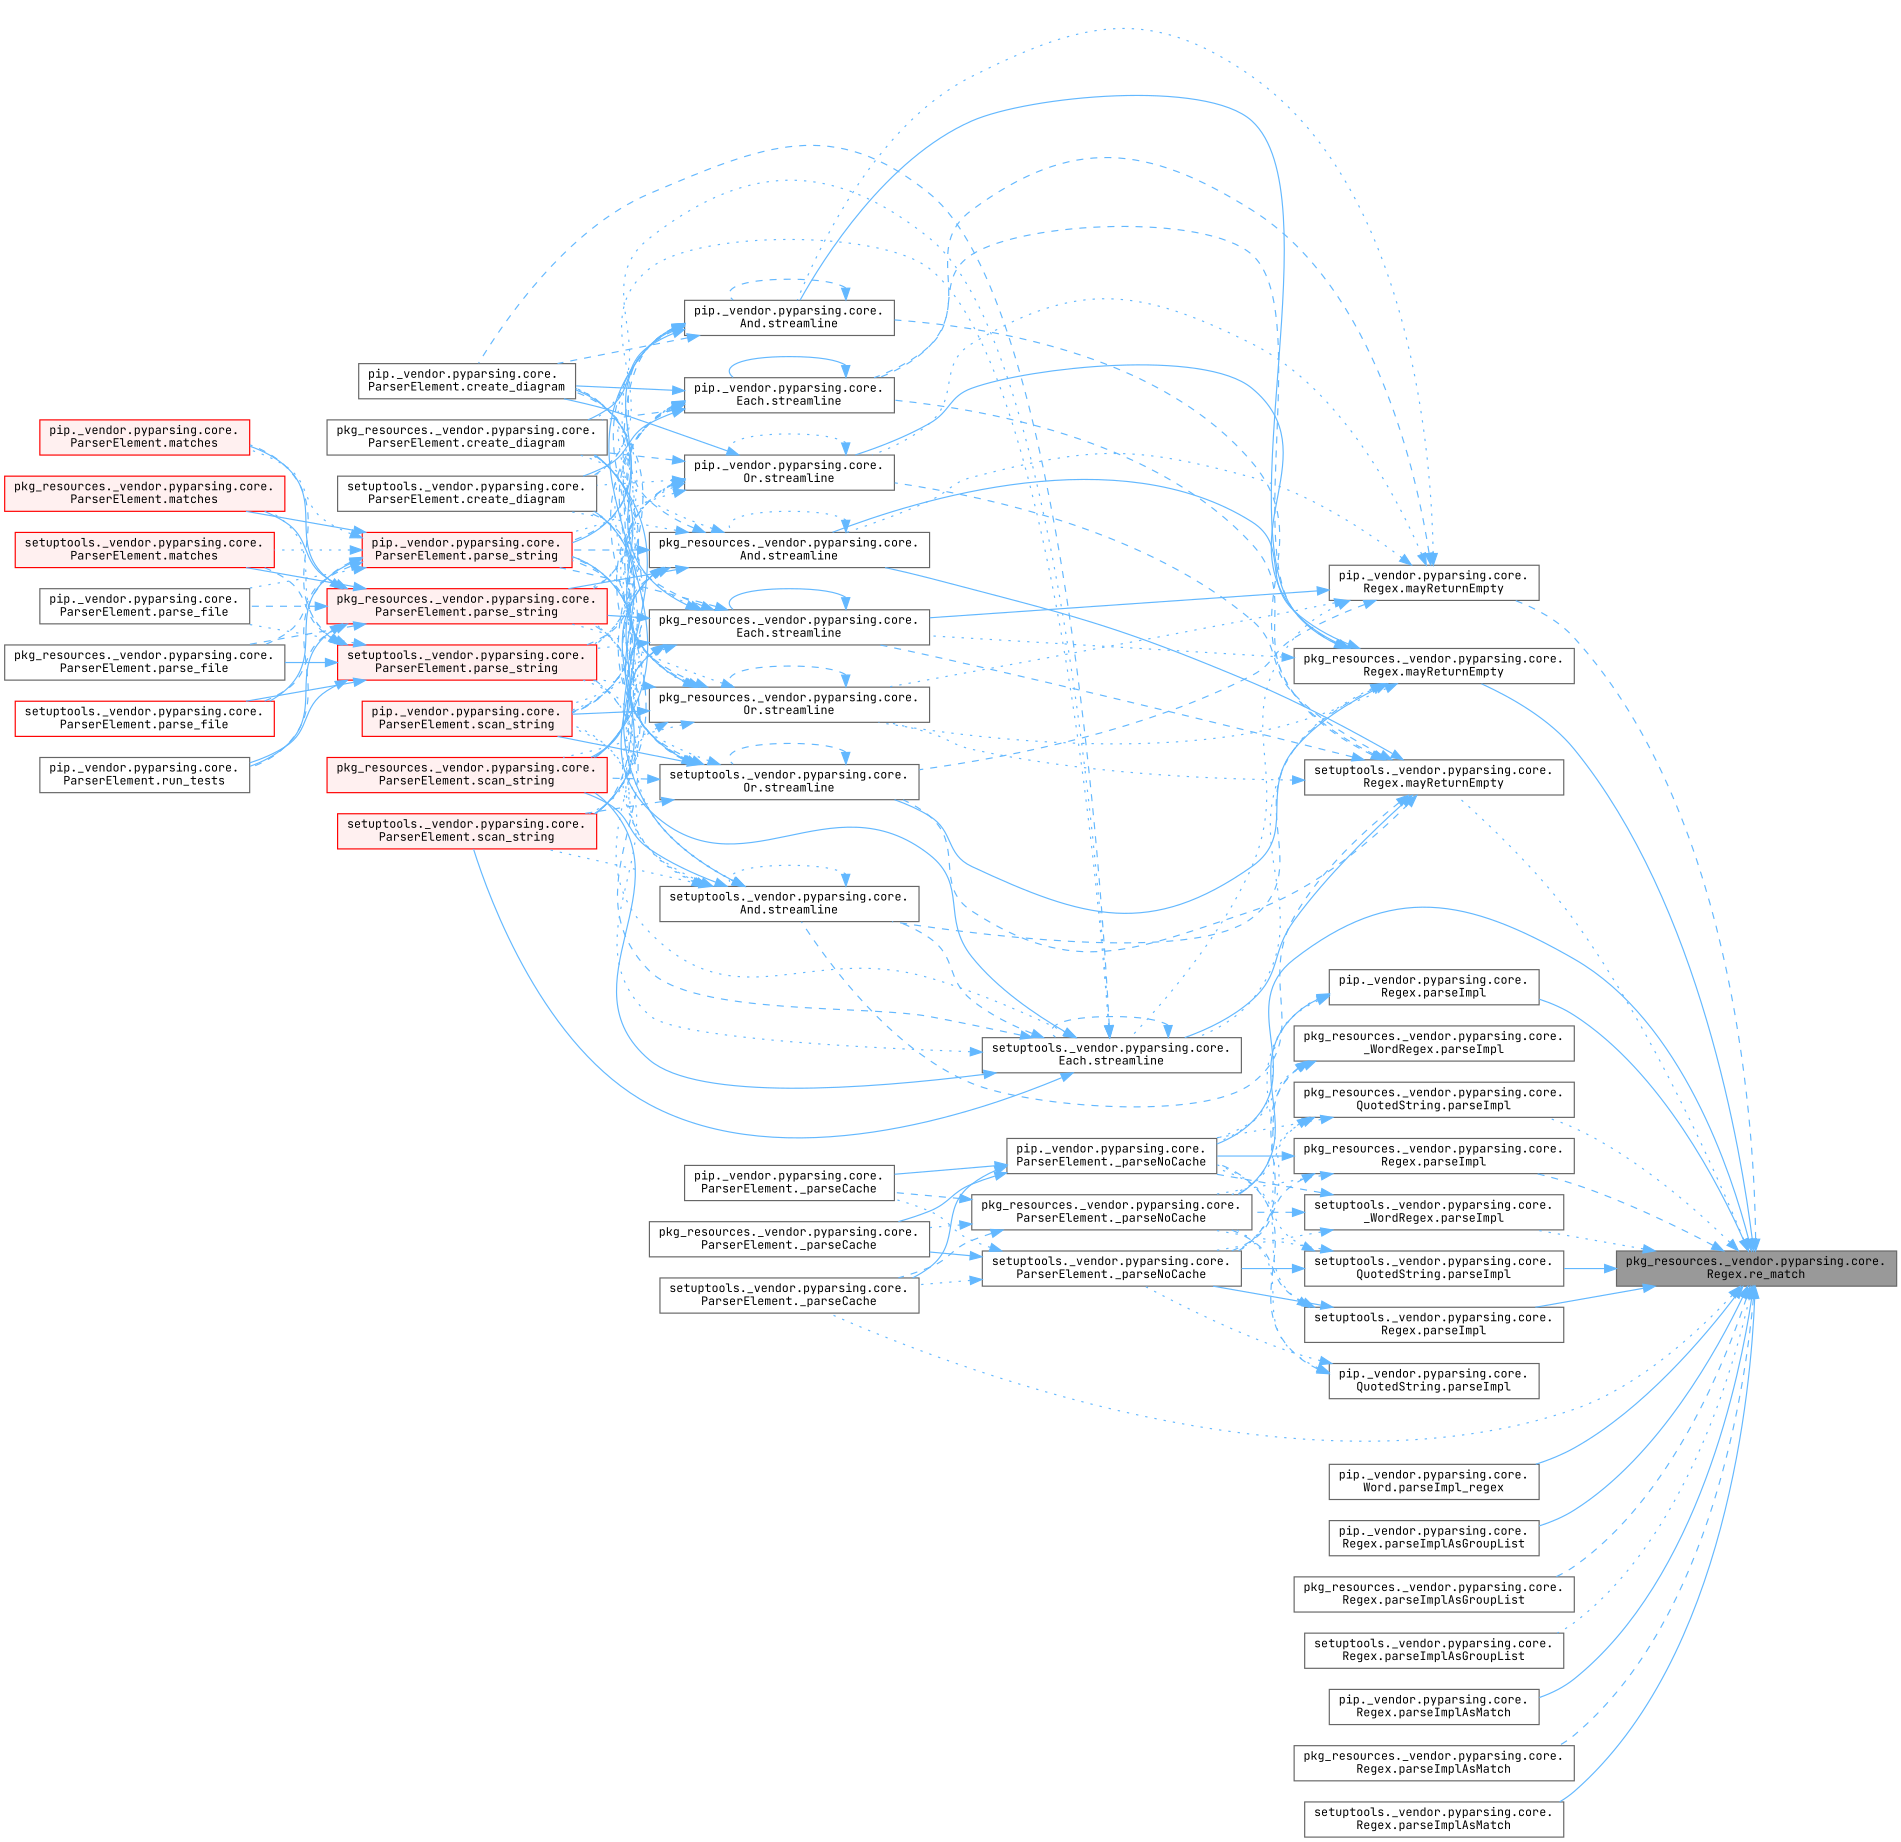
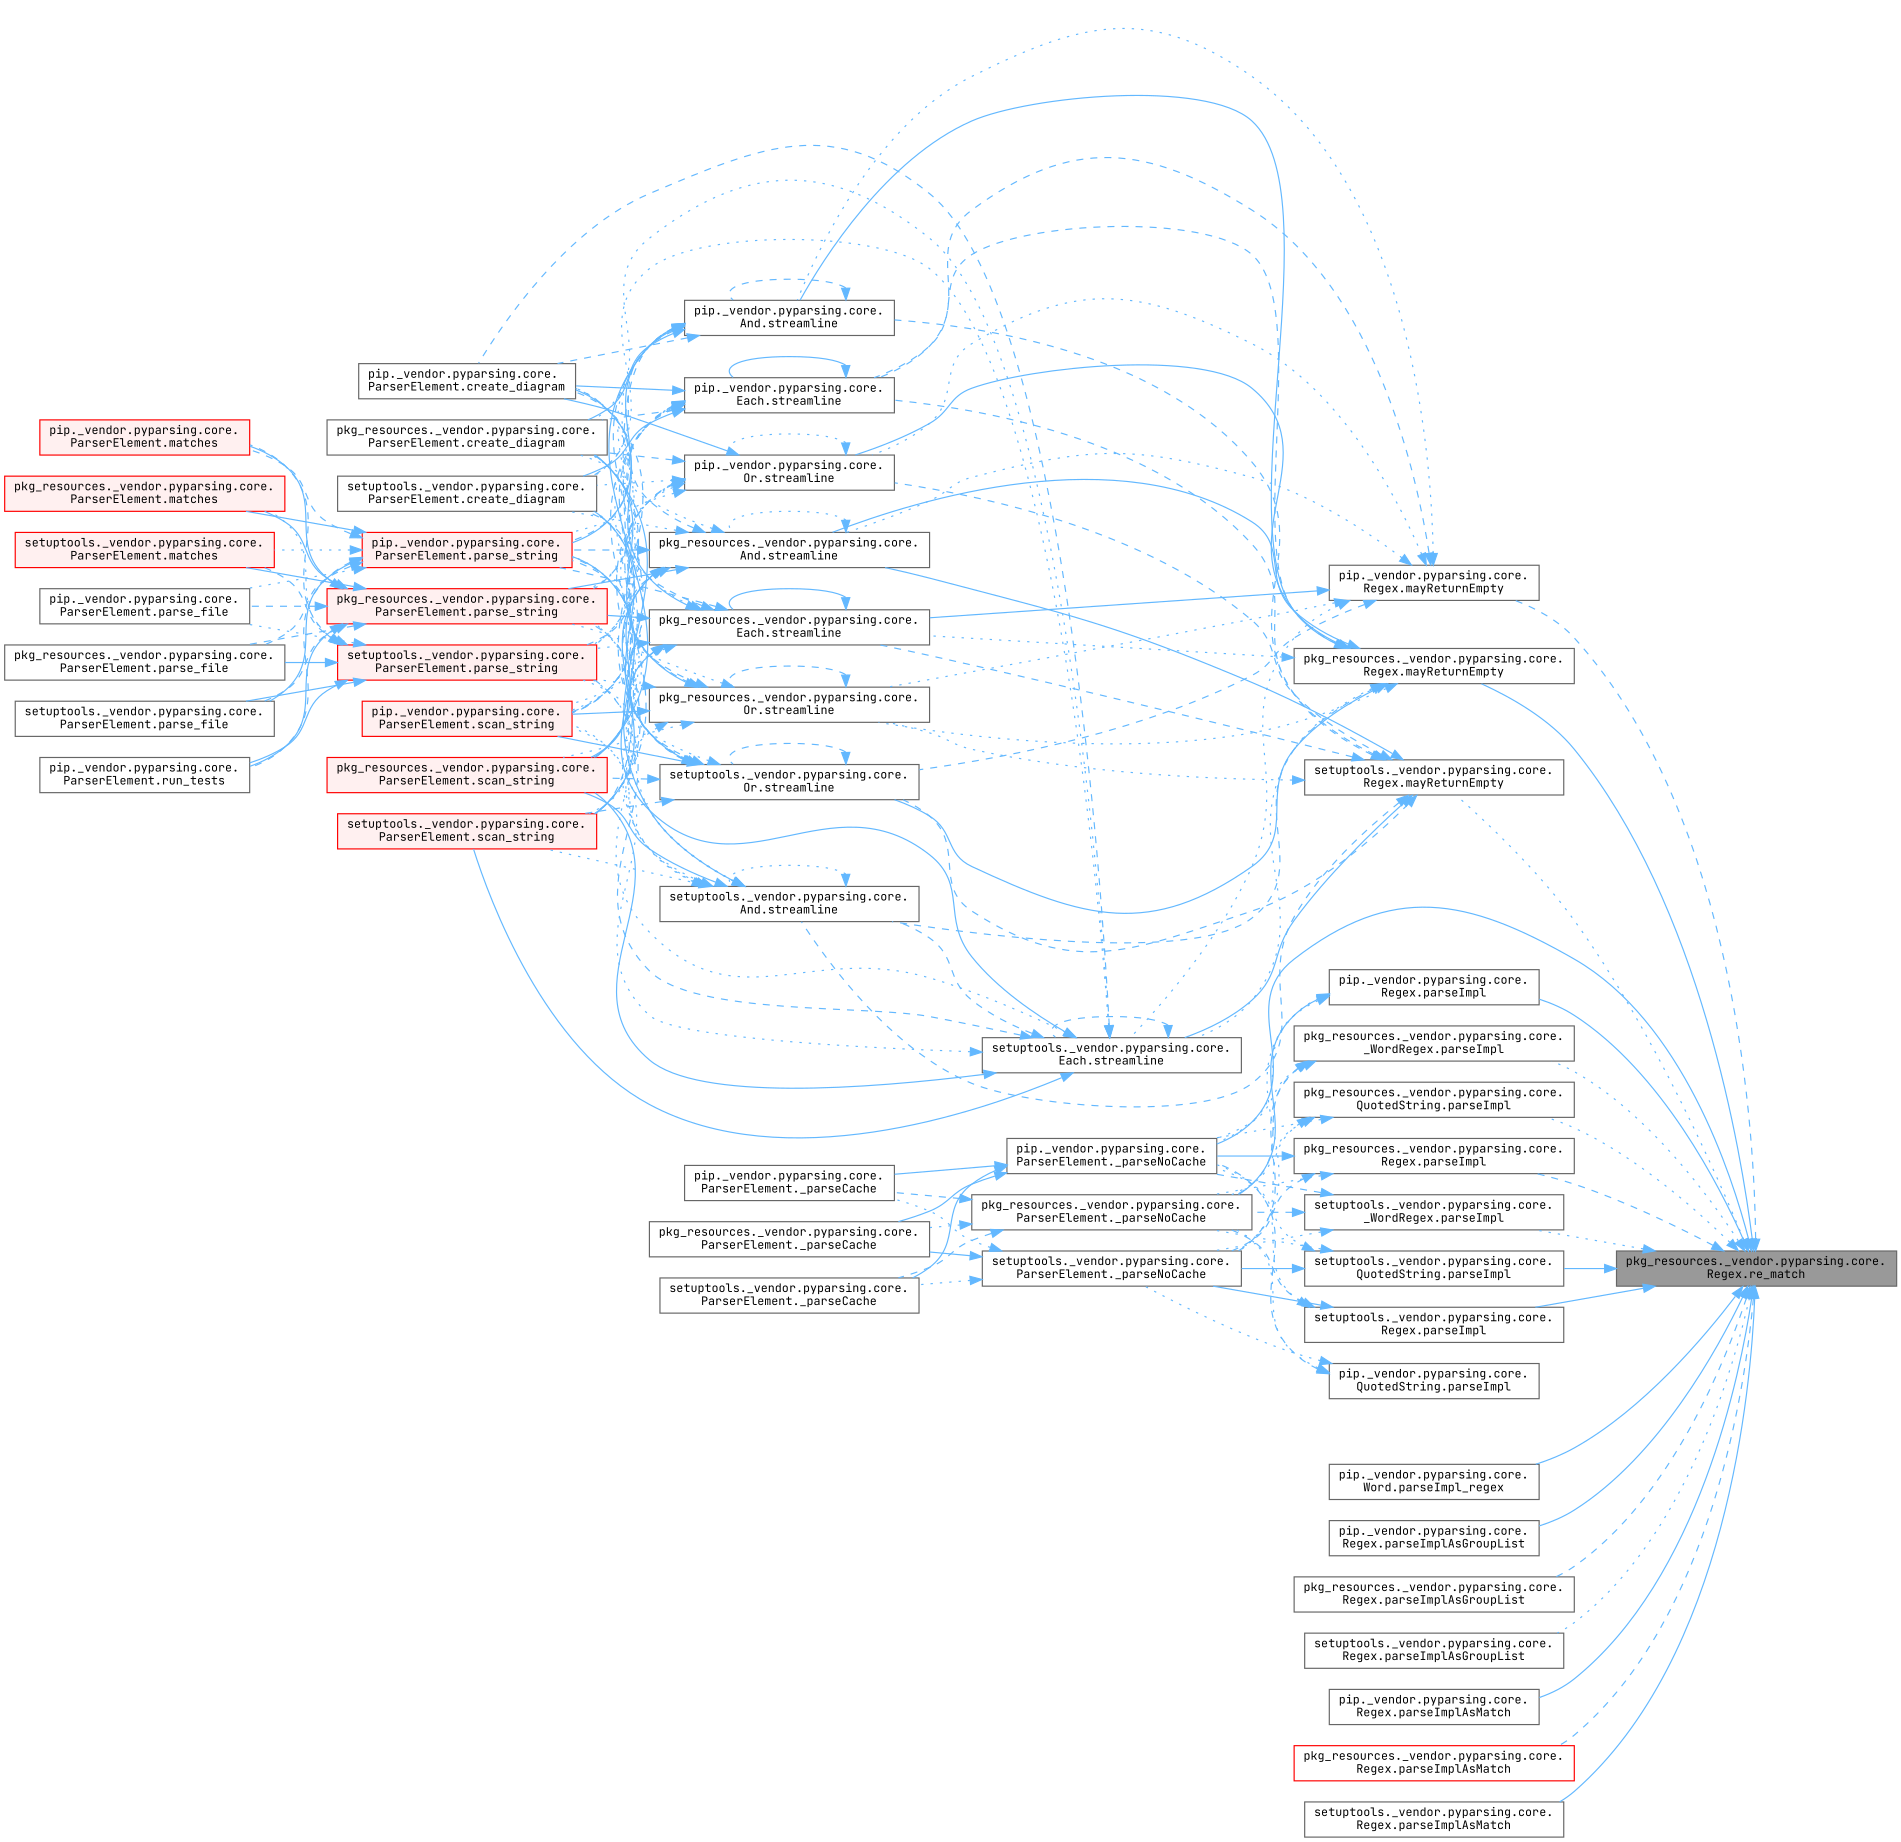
(316, 512) -> (316, 512)
(630, 535) -> none
(145, 719) -> (145, 719)
(1292, 1437) -> (1657, 1138)
(1434, 1763) -> (1434, 1763)
